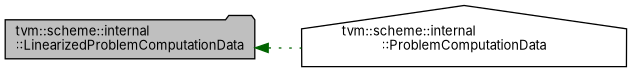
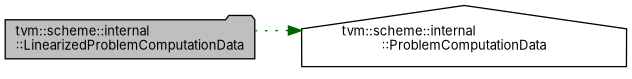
(285, 48) -> (272, 31)
